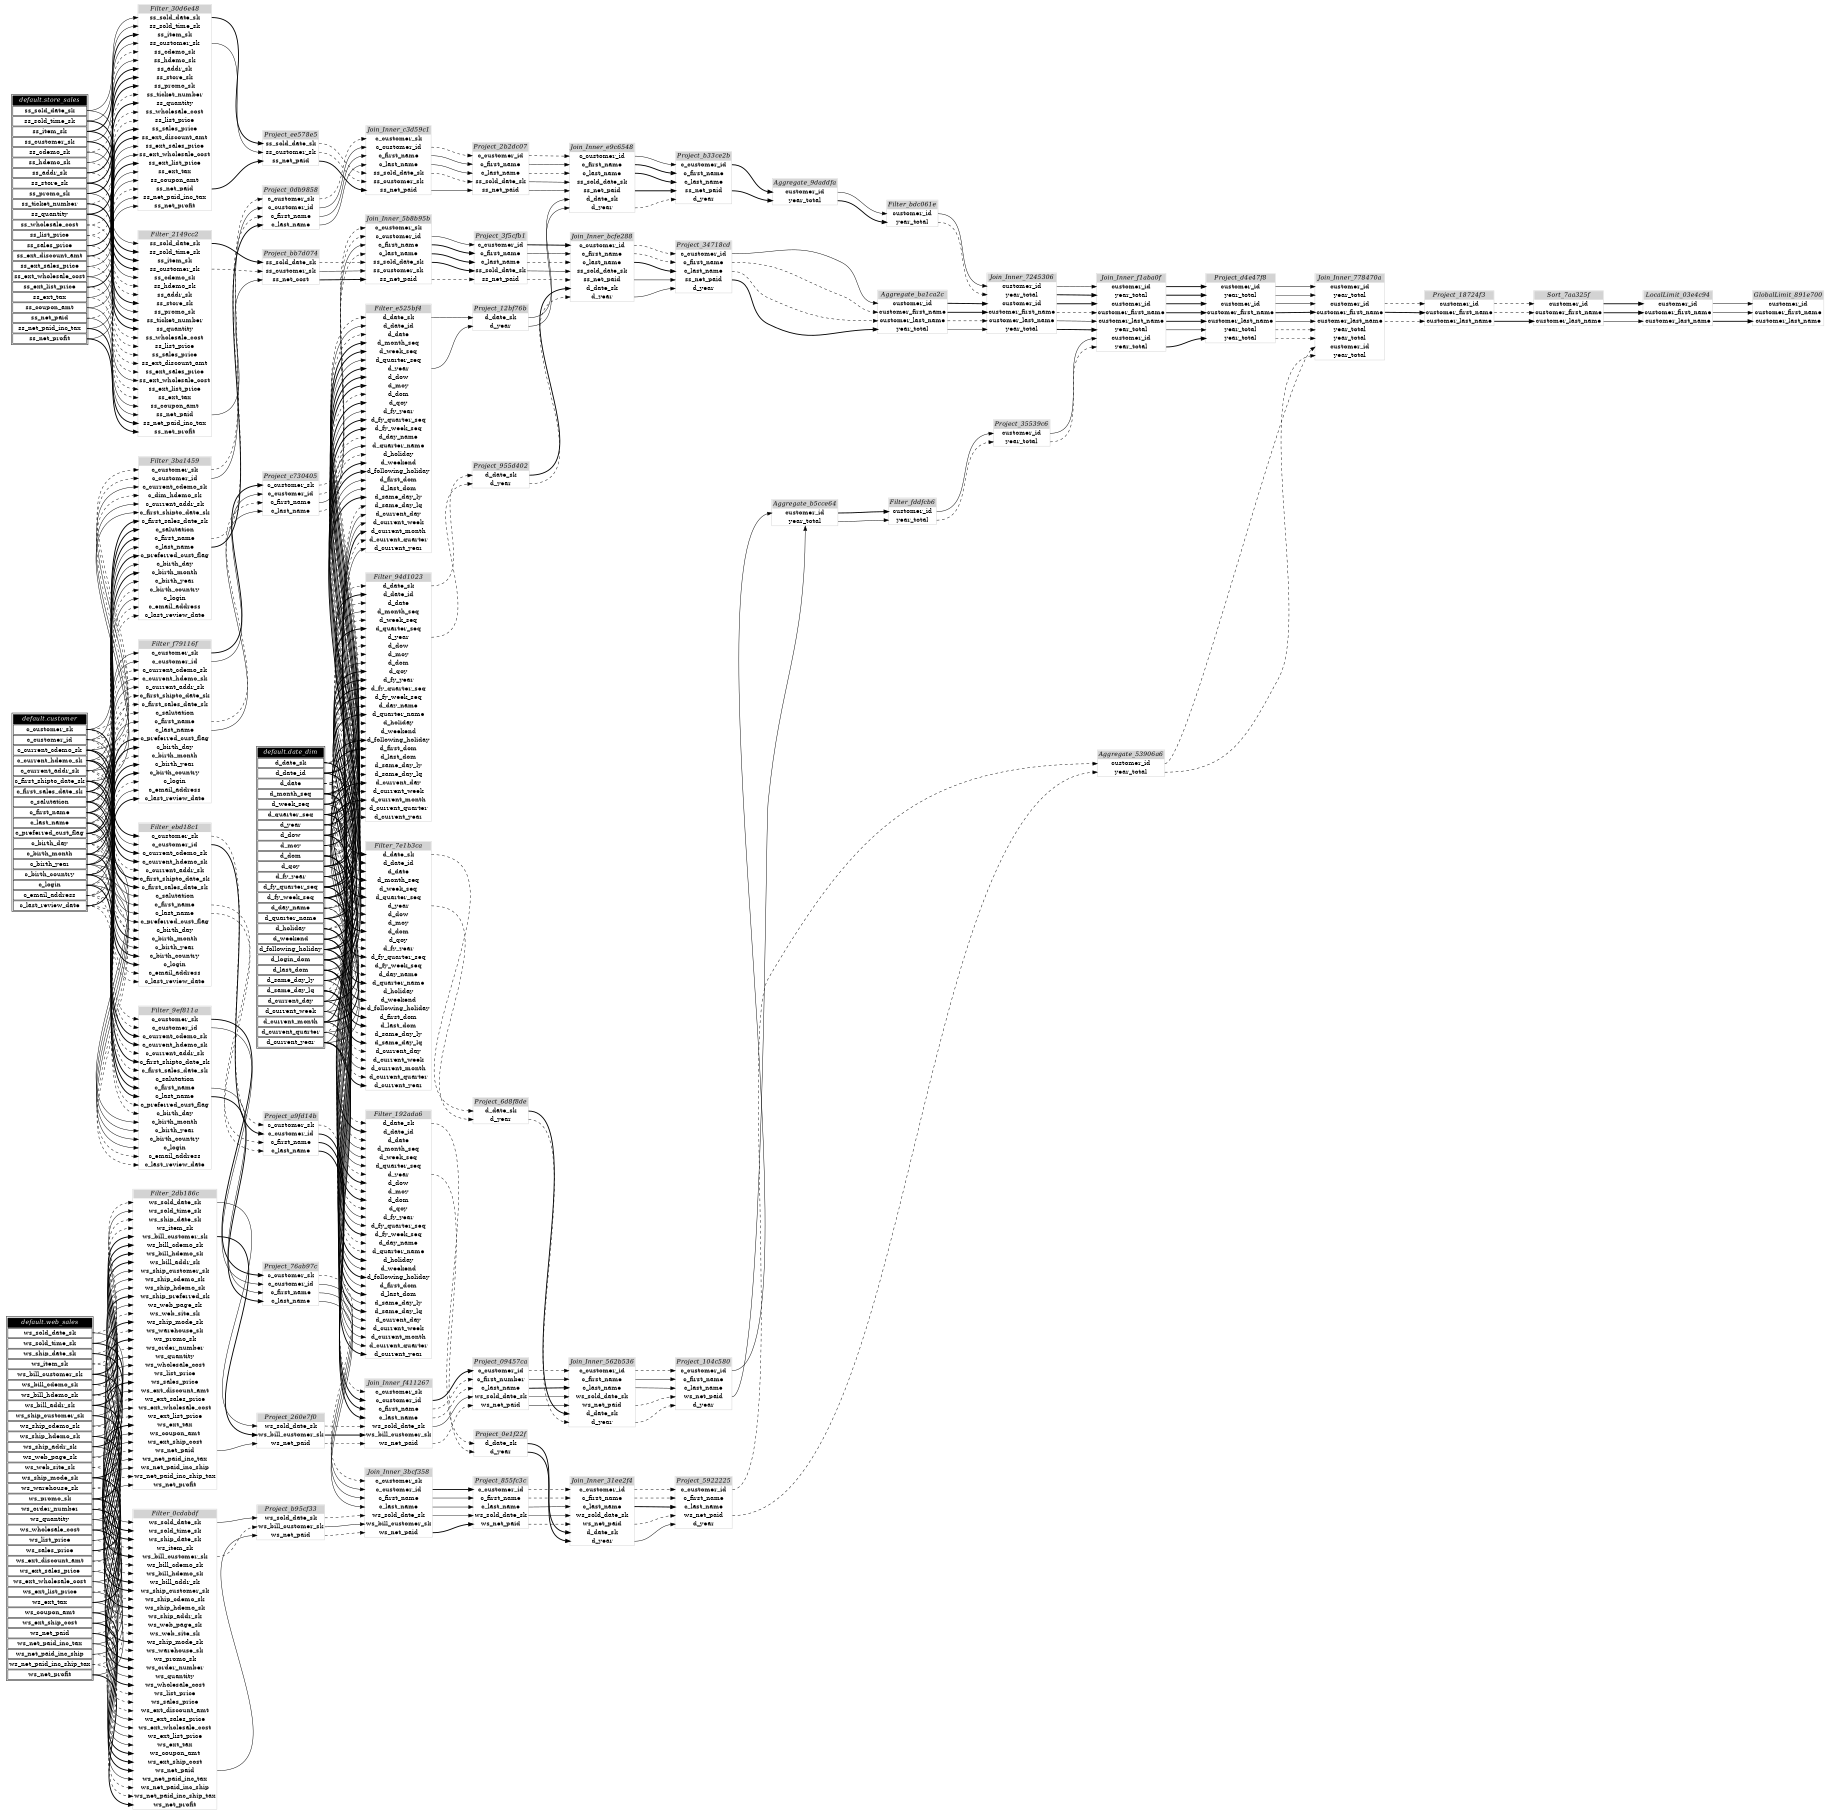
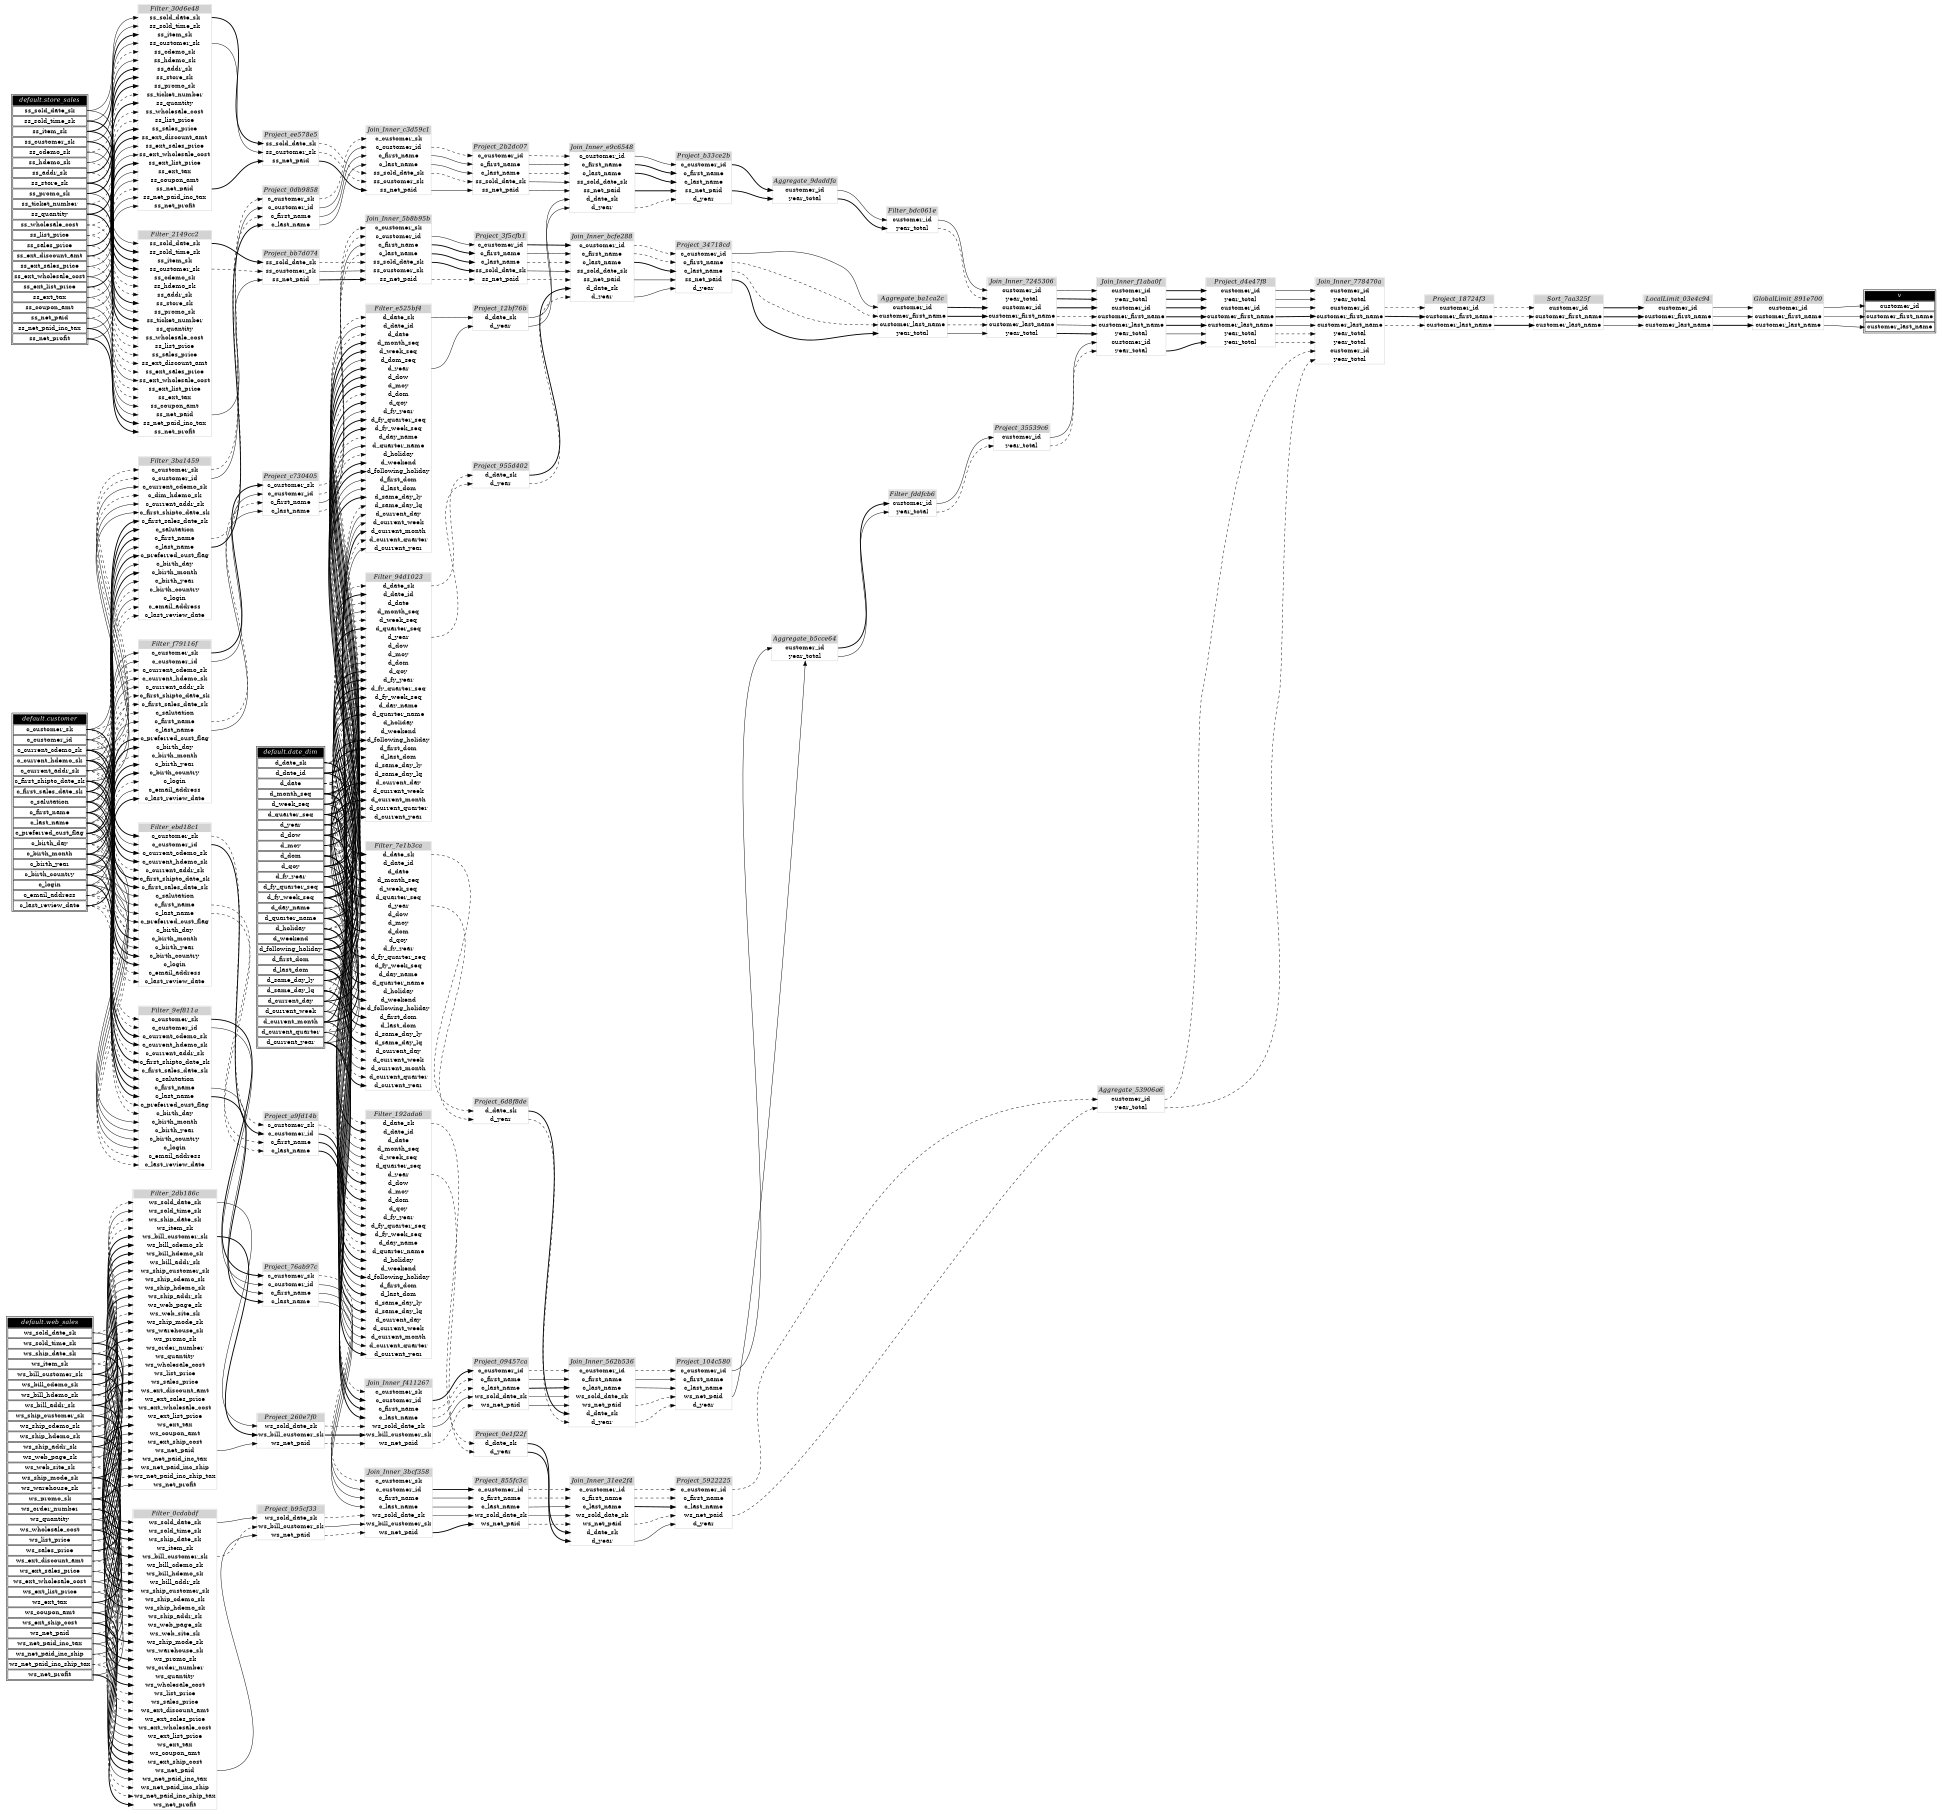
(291, 279) -> (291, 279)
none -> (1900, 311)
(398, 360) -> (398, 360)
(291, 959) -> (291, 959)
(175, 1296) -> (175, 1296)
(501, 1379) -> (501, 1379)
